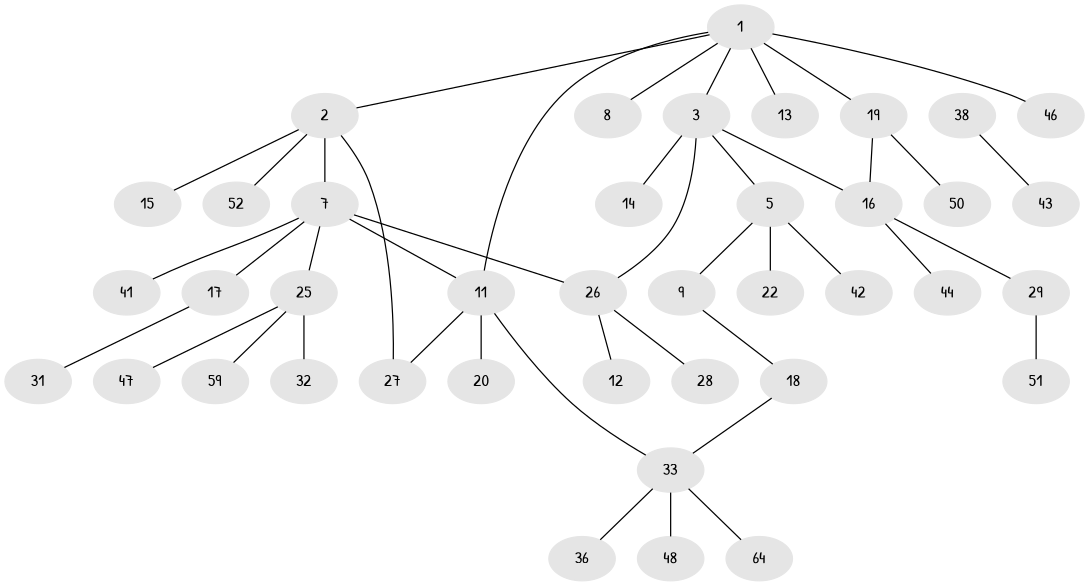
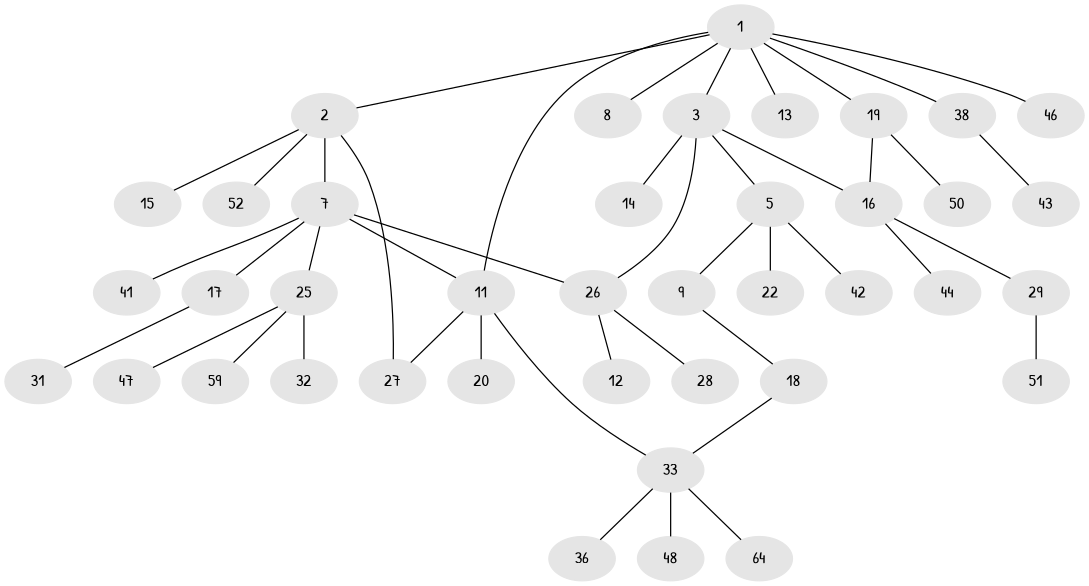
none -> (854, 68)
